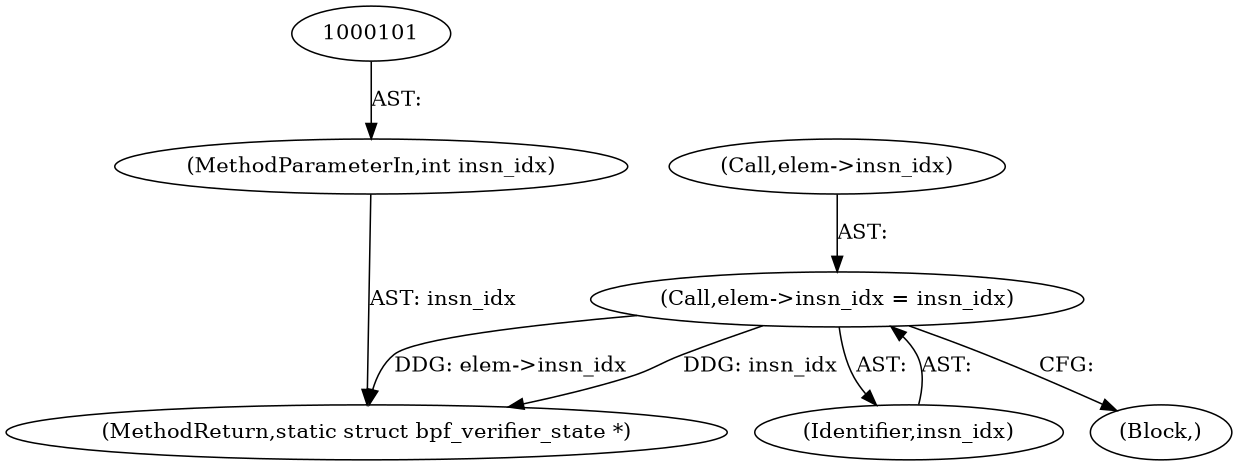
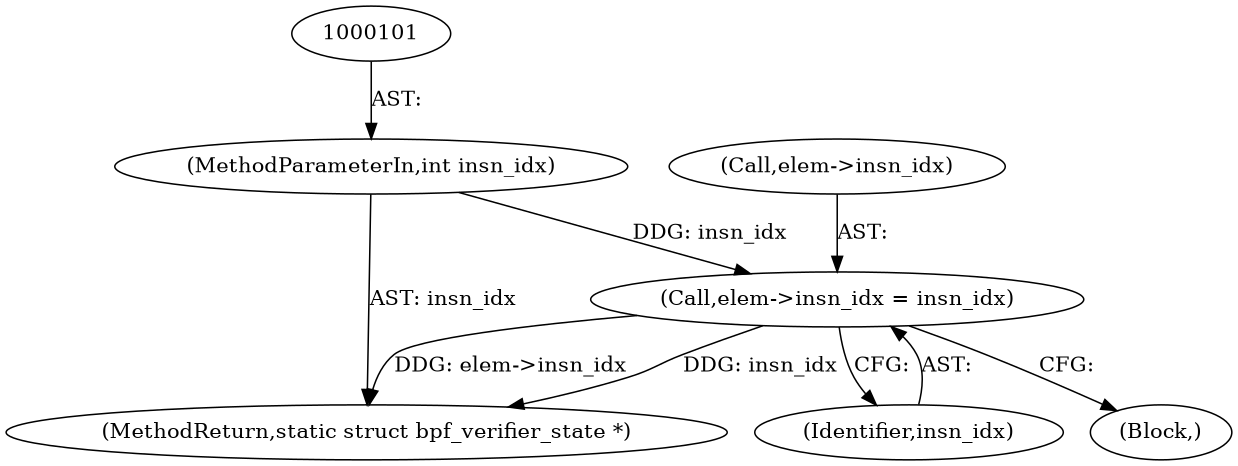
none -> (597, 231)
(885, 366) -> (885, 366)
